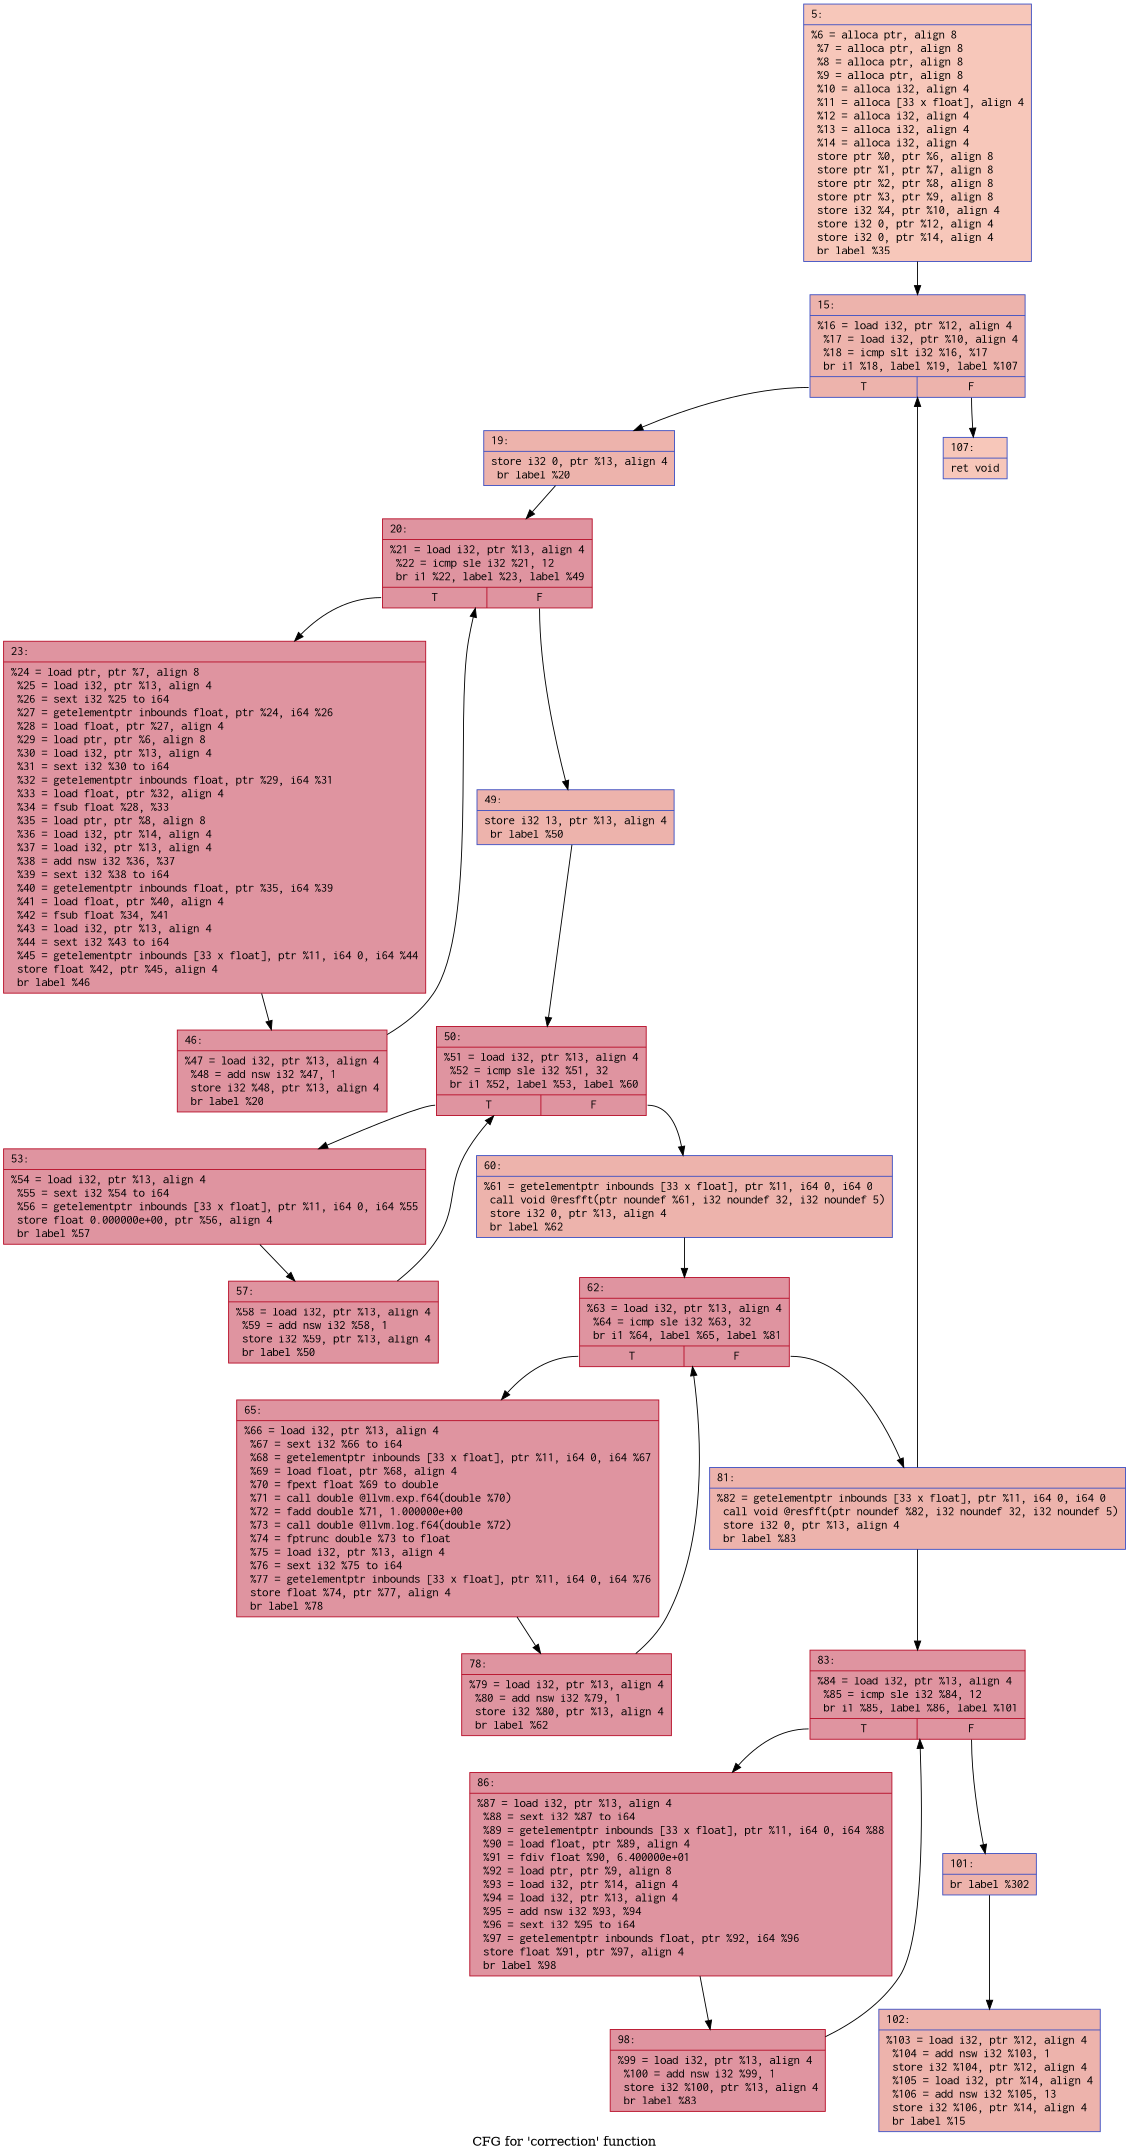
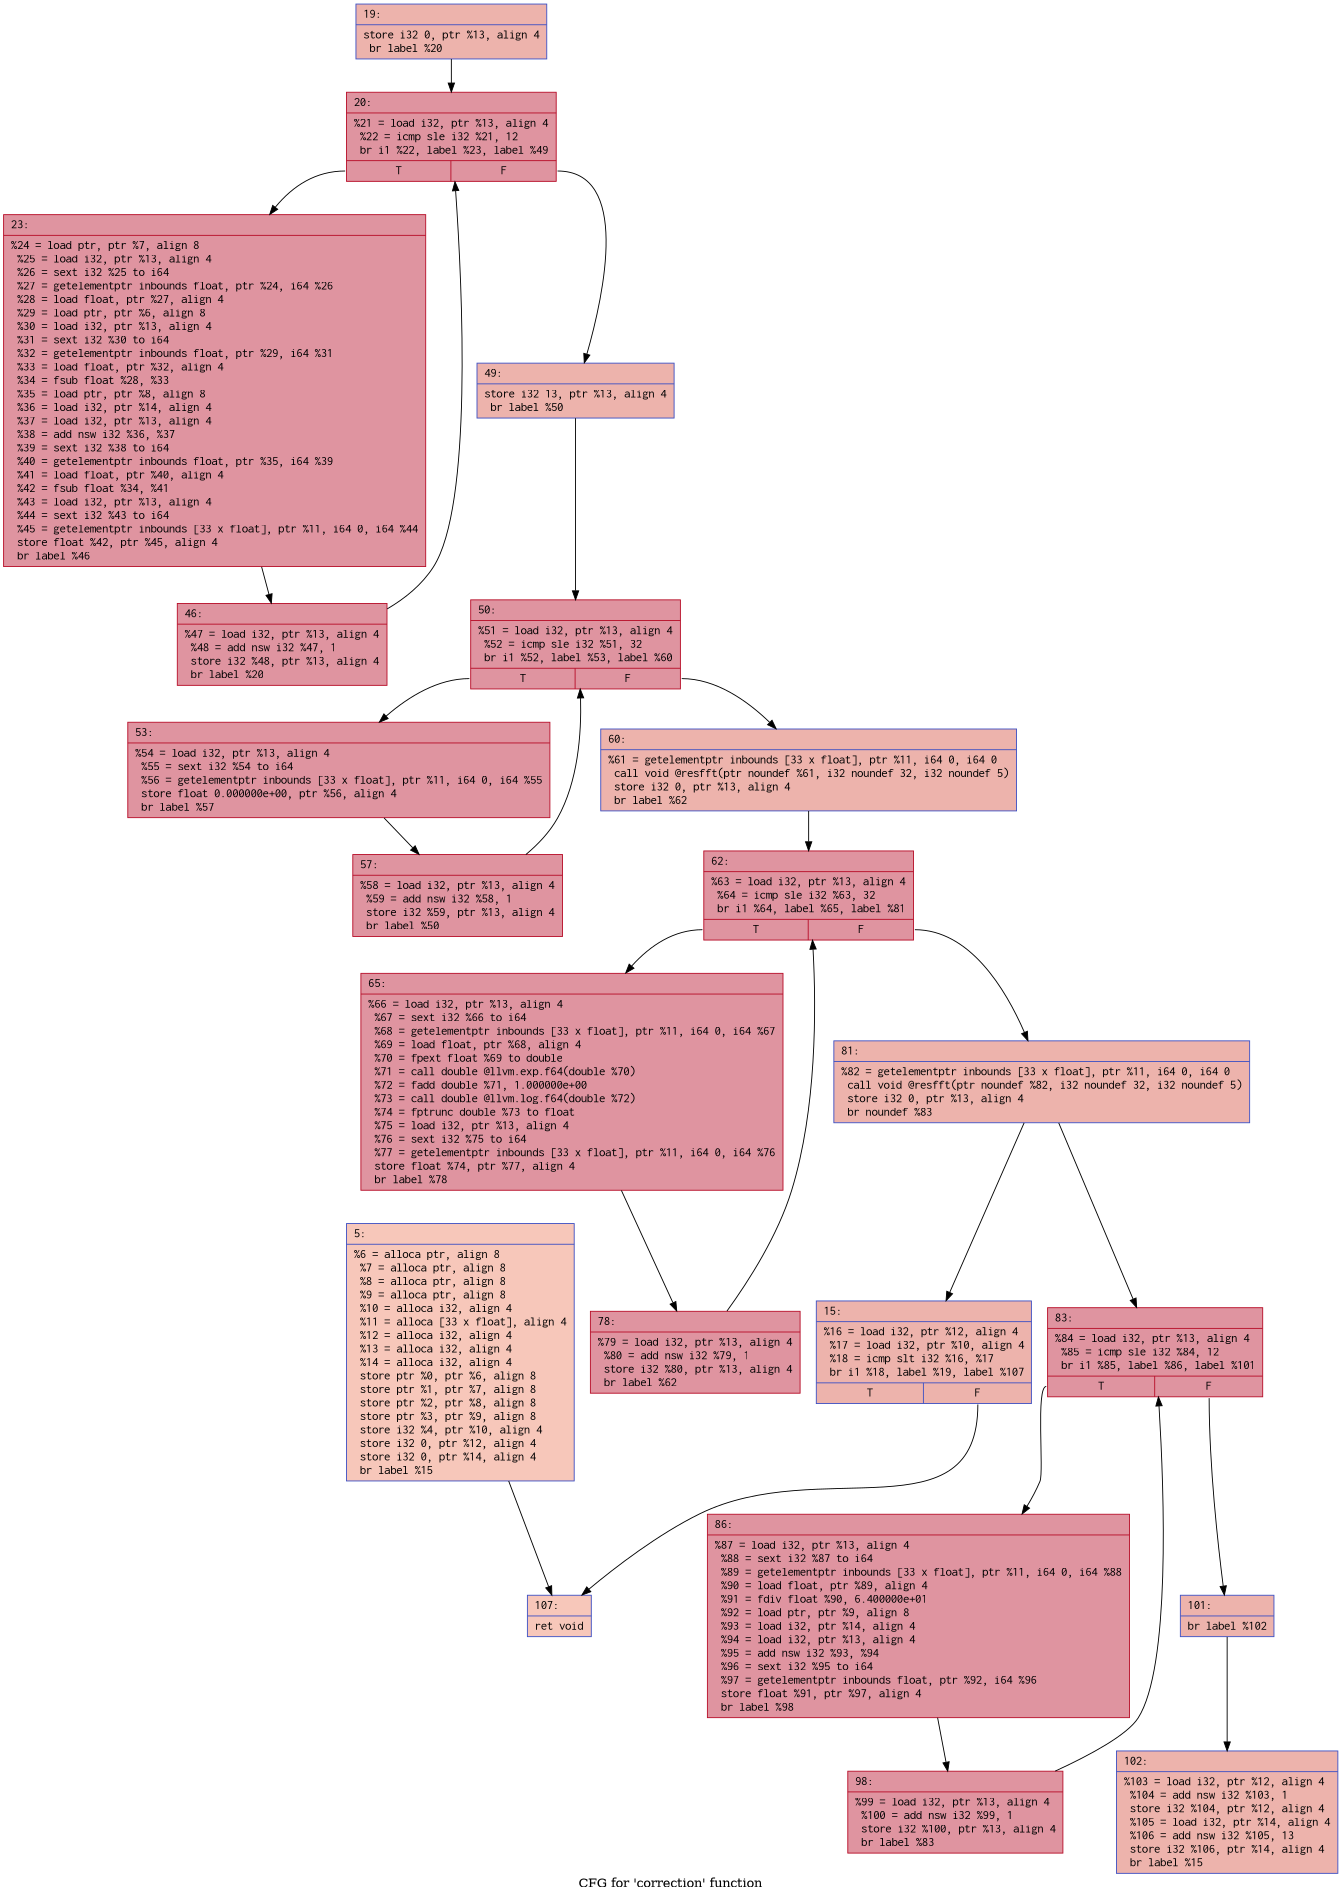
(850, 251) -> (393, 1470)
(918, 274) -> (529, 1534)
(724, 399) -> none
(756, 1539) -> (887, 1112)
(990, 1884) -> (1227, 1626)
